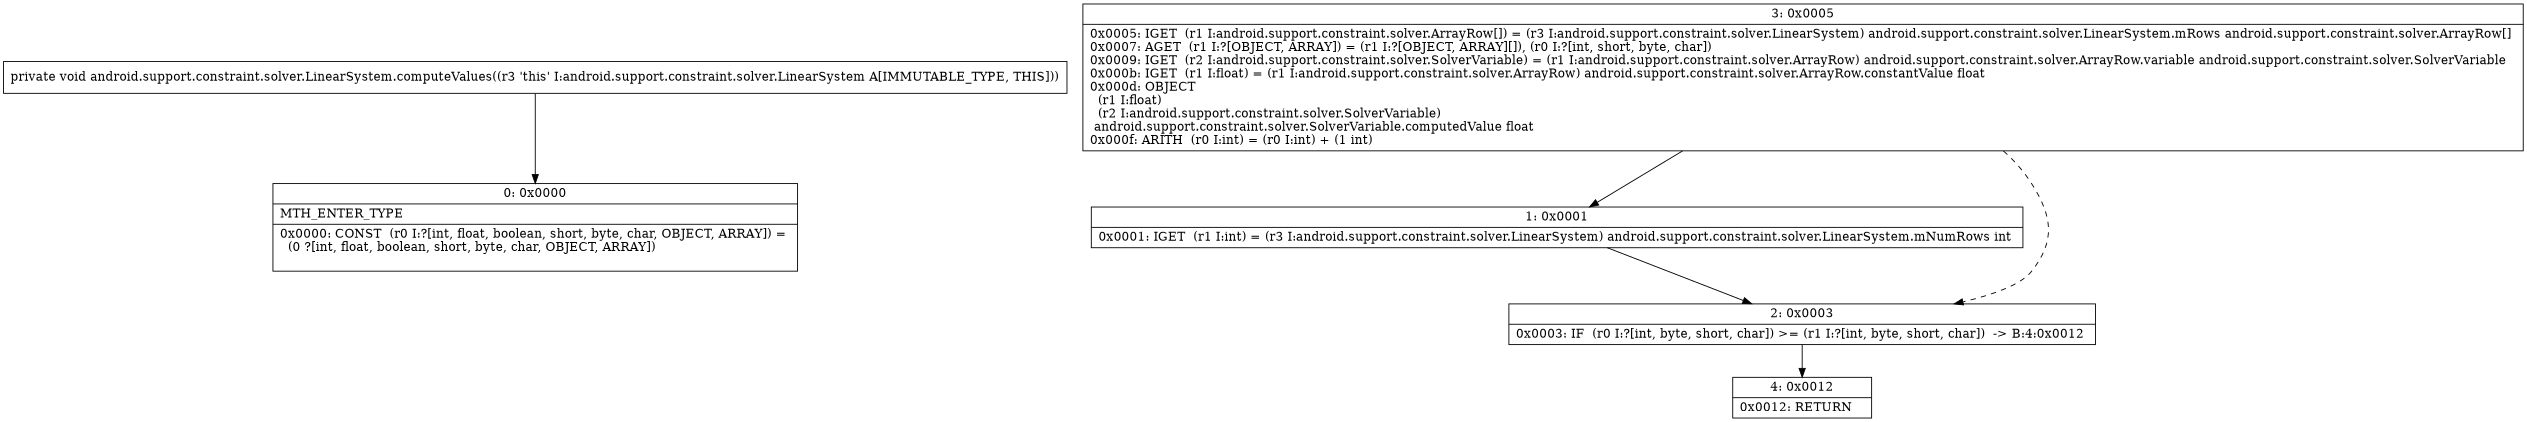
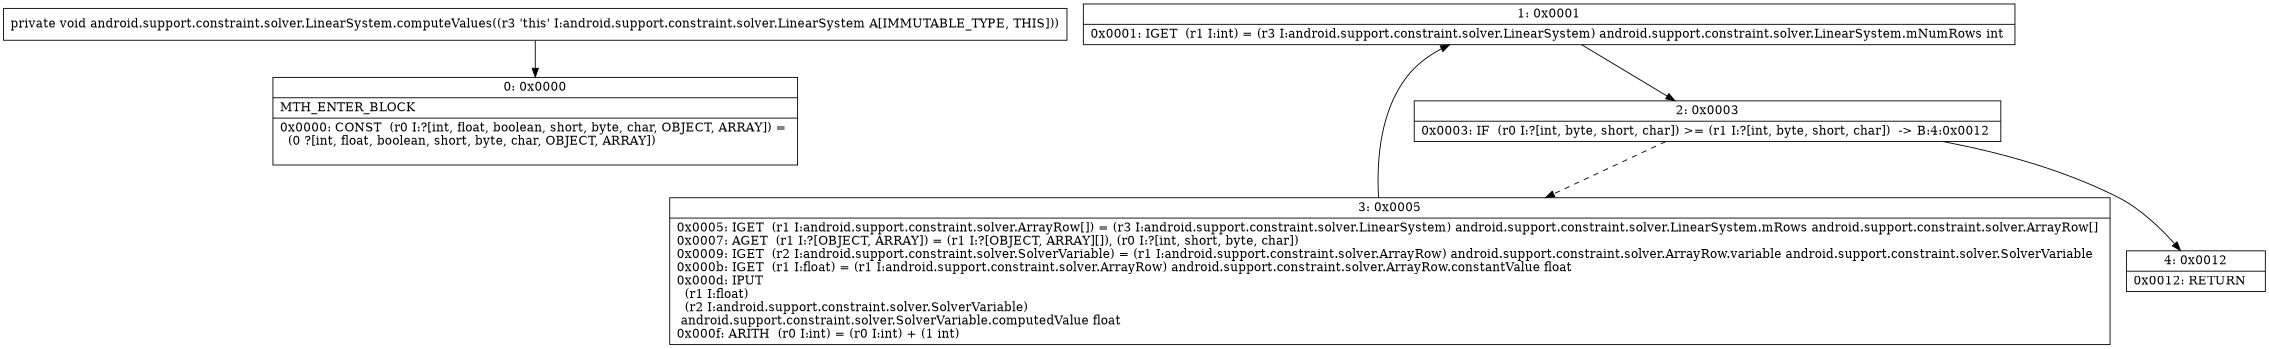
(1147, 87) -> (724, 281)
(342, 214) -> (348, 107)
(2046, 244) -> (1610, 168)
